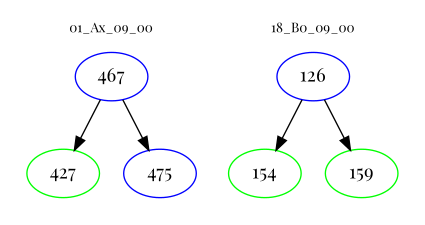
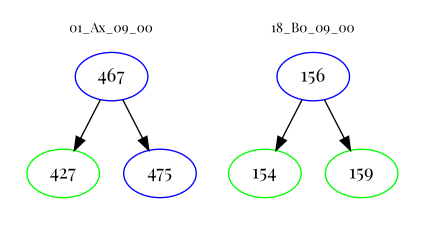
(313, 77) -> (313, 77)
